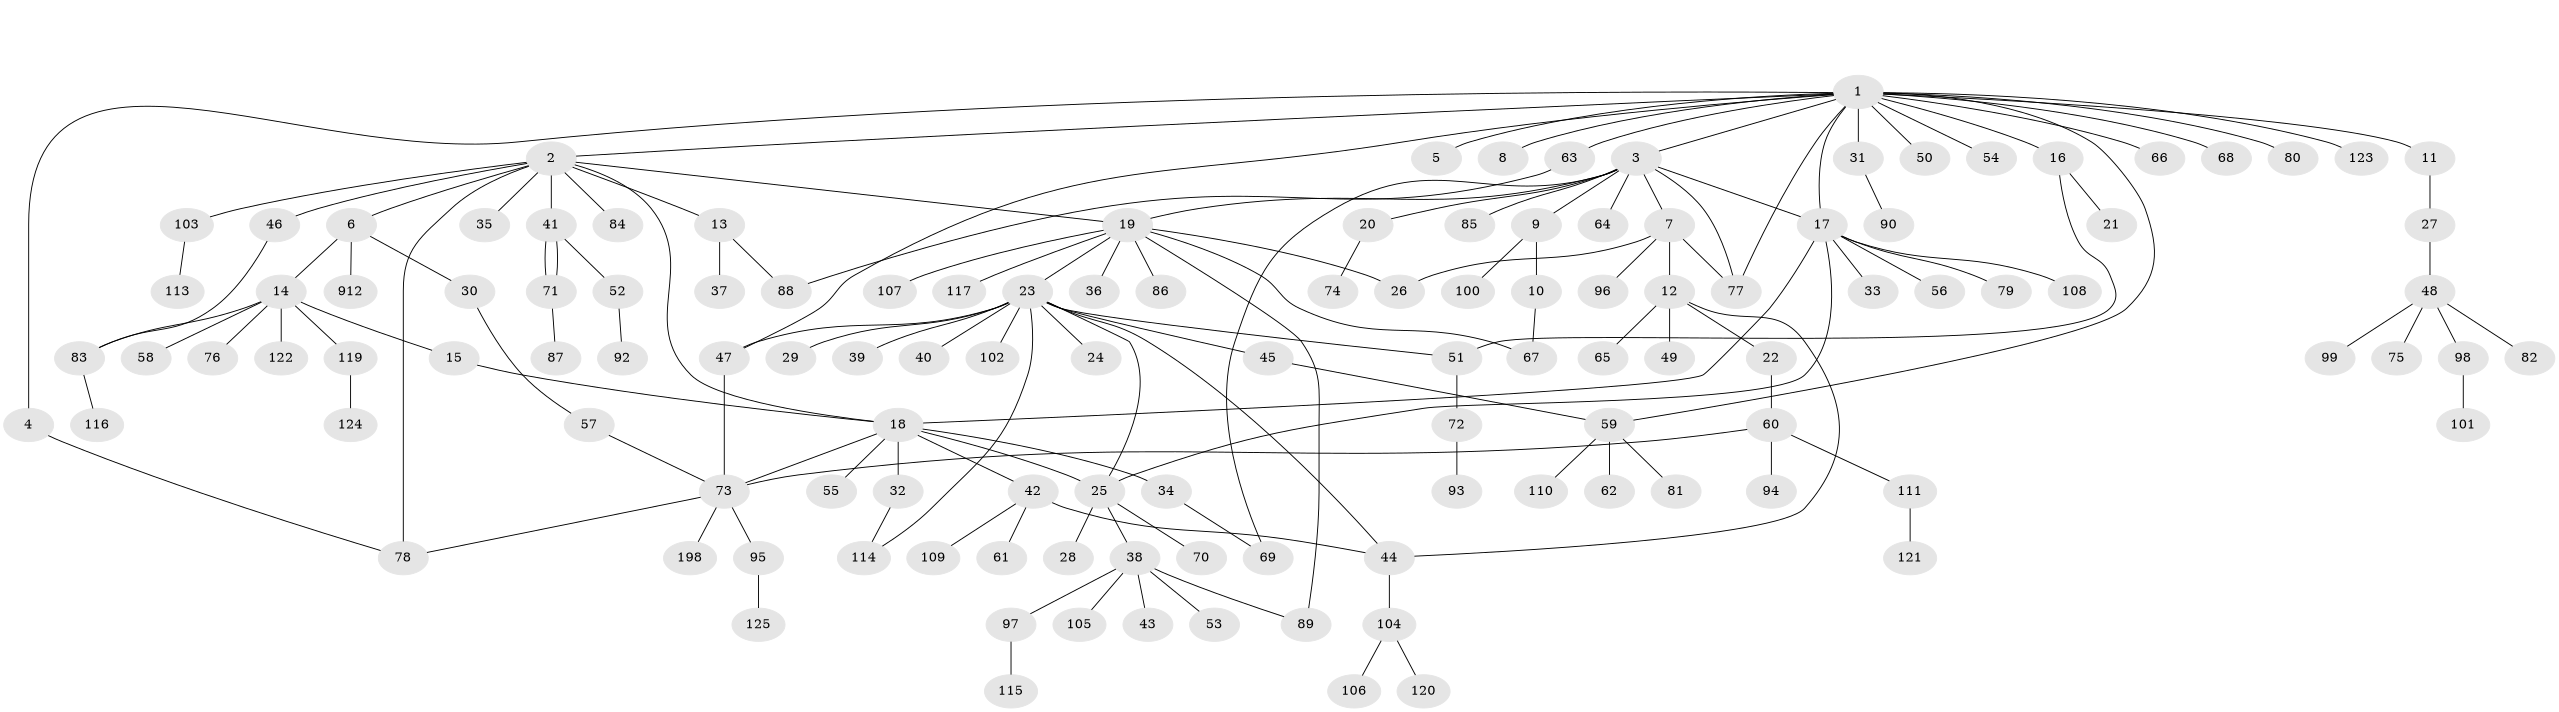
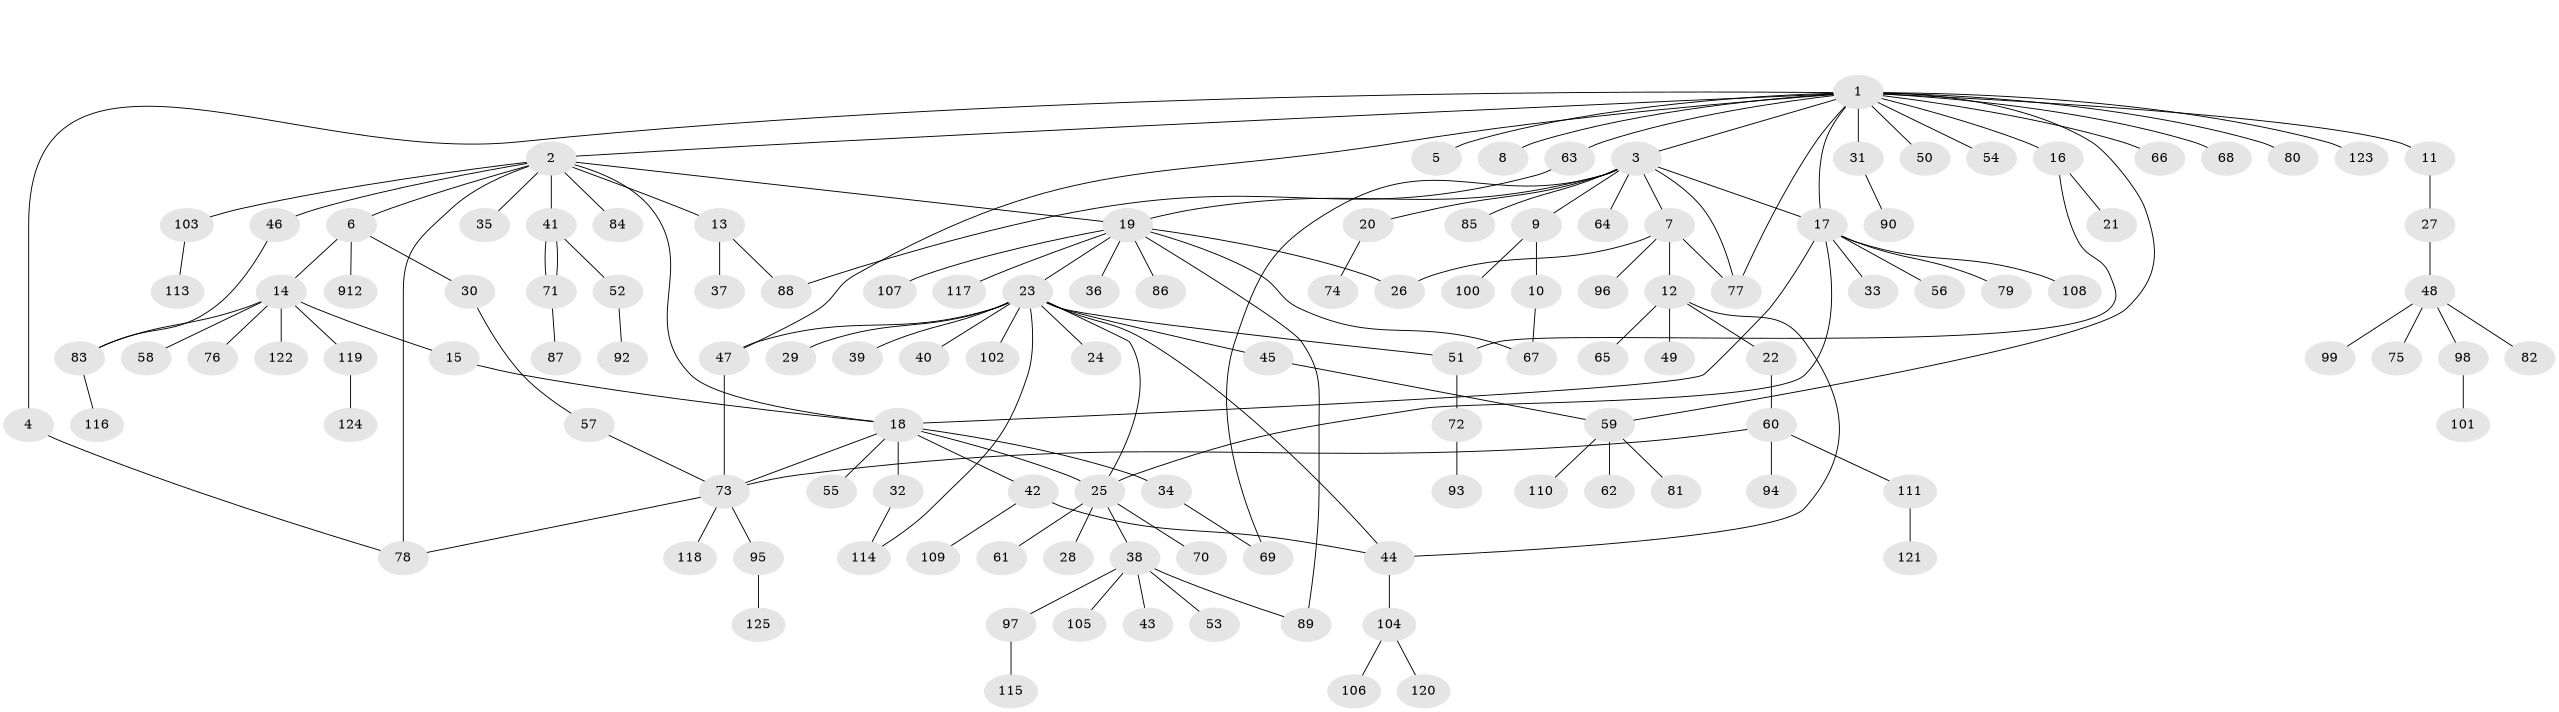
(1018, 525) -> (1051, 525)
(690, 558) -> (690, 558)
